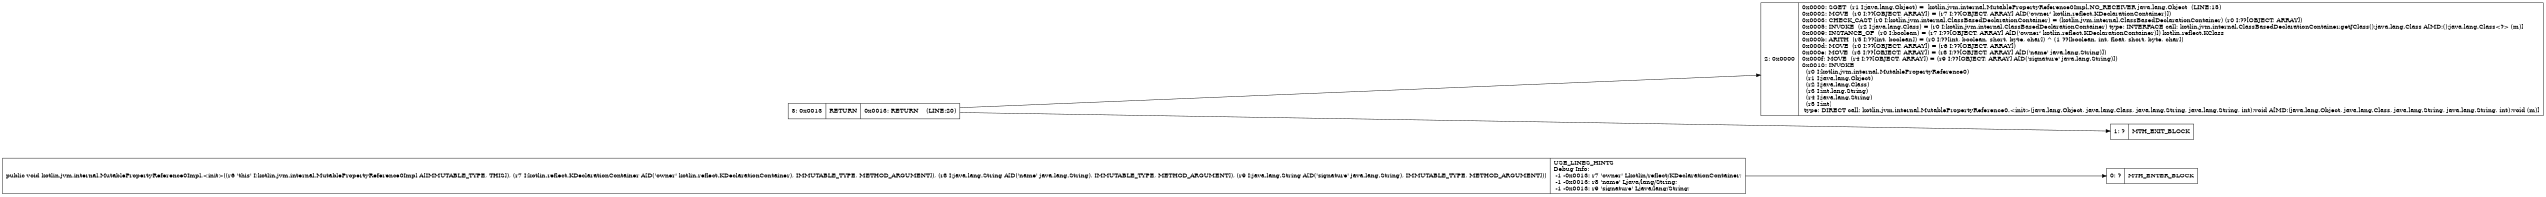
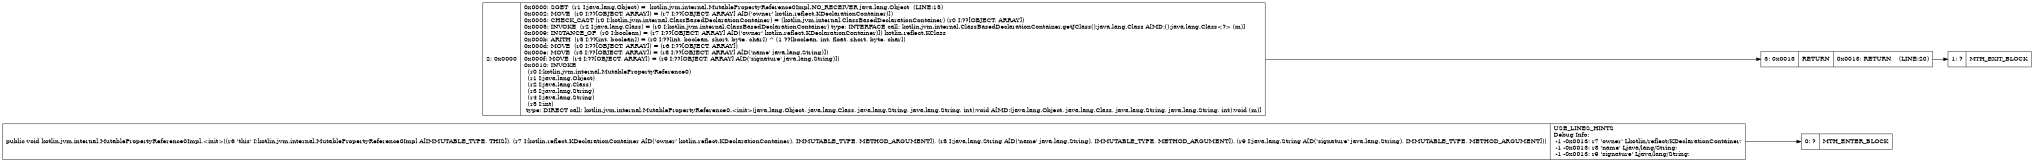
(1358, 91) -> (1511, 59)
(1835, 91) -> (559, 91)
